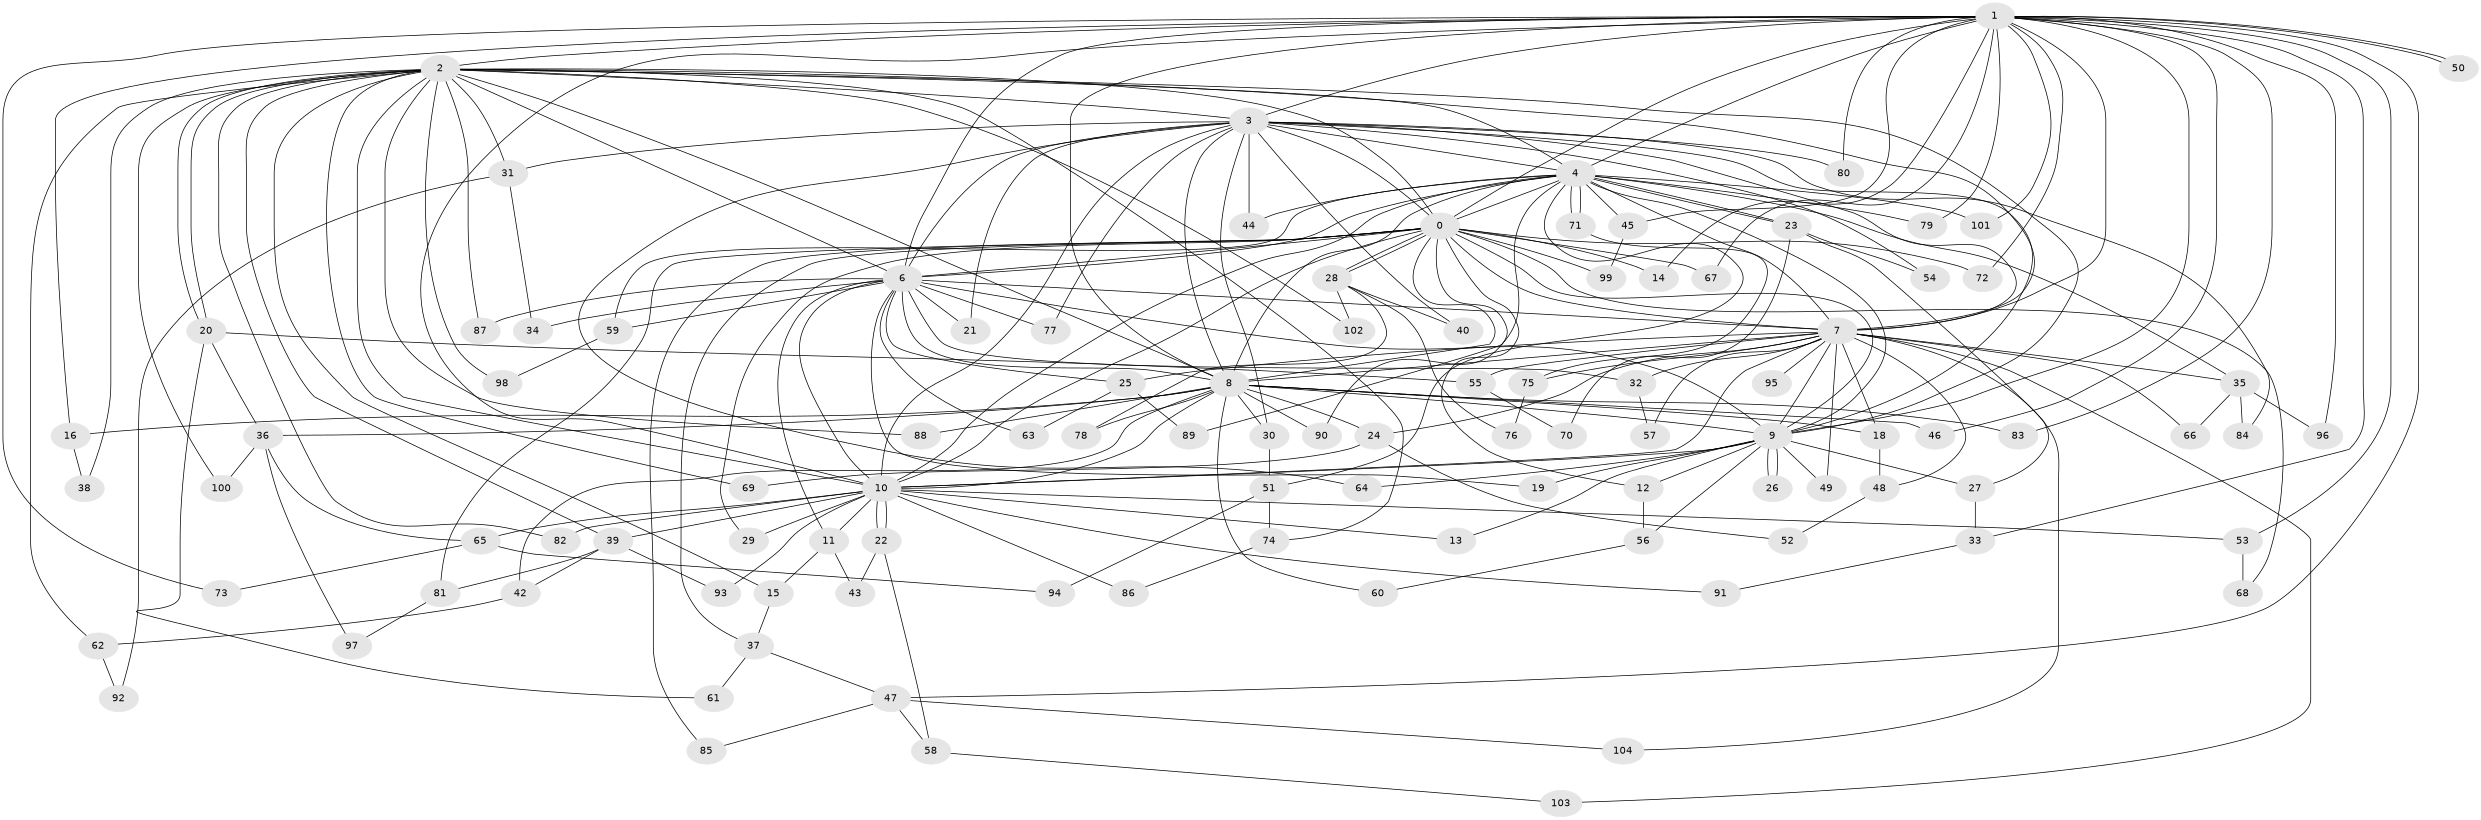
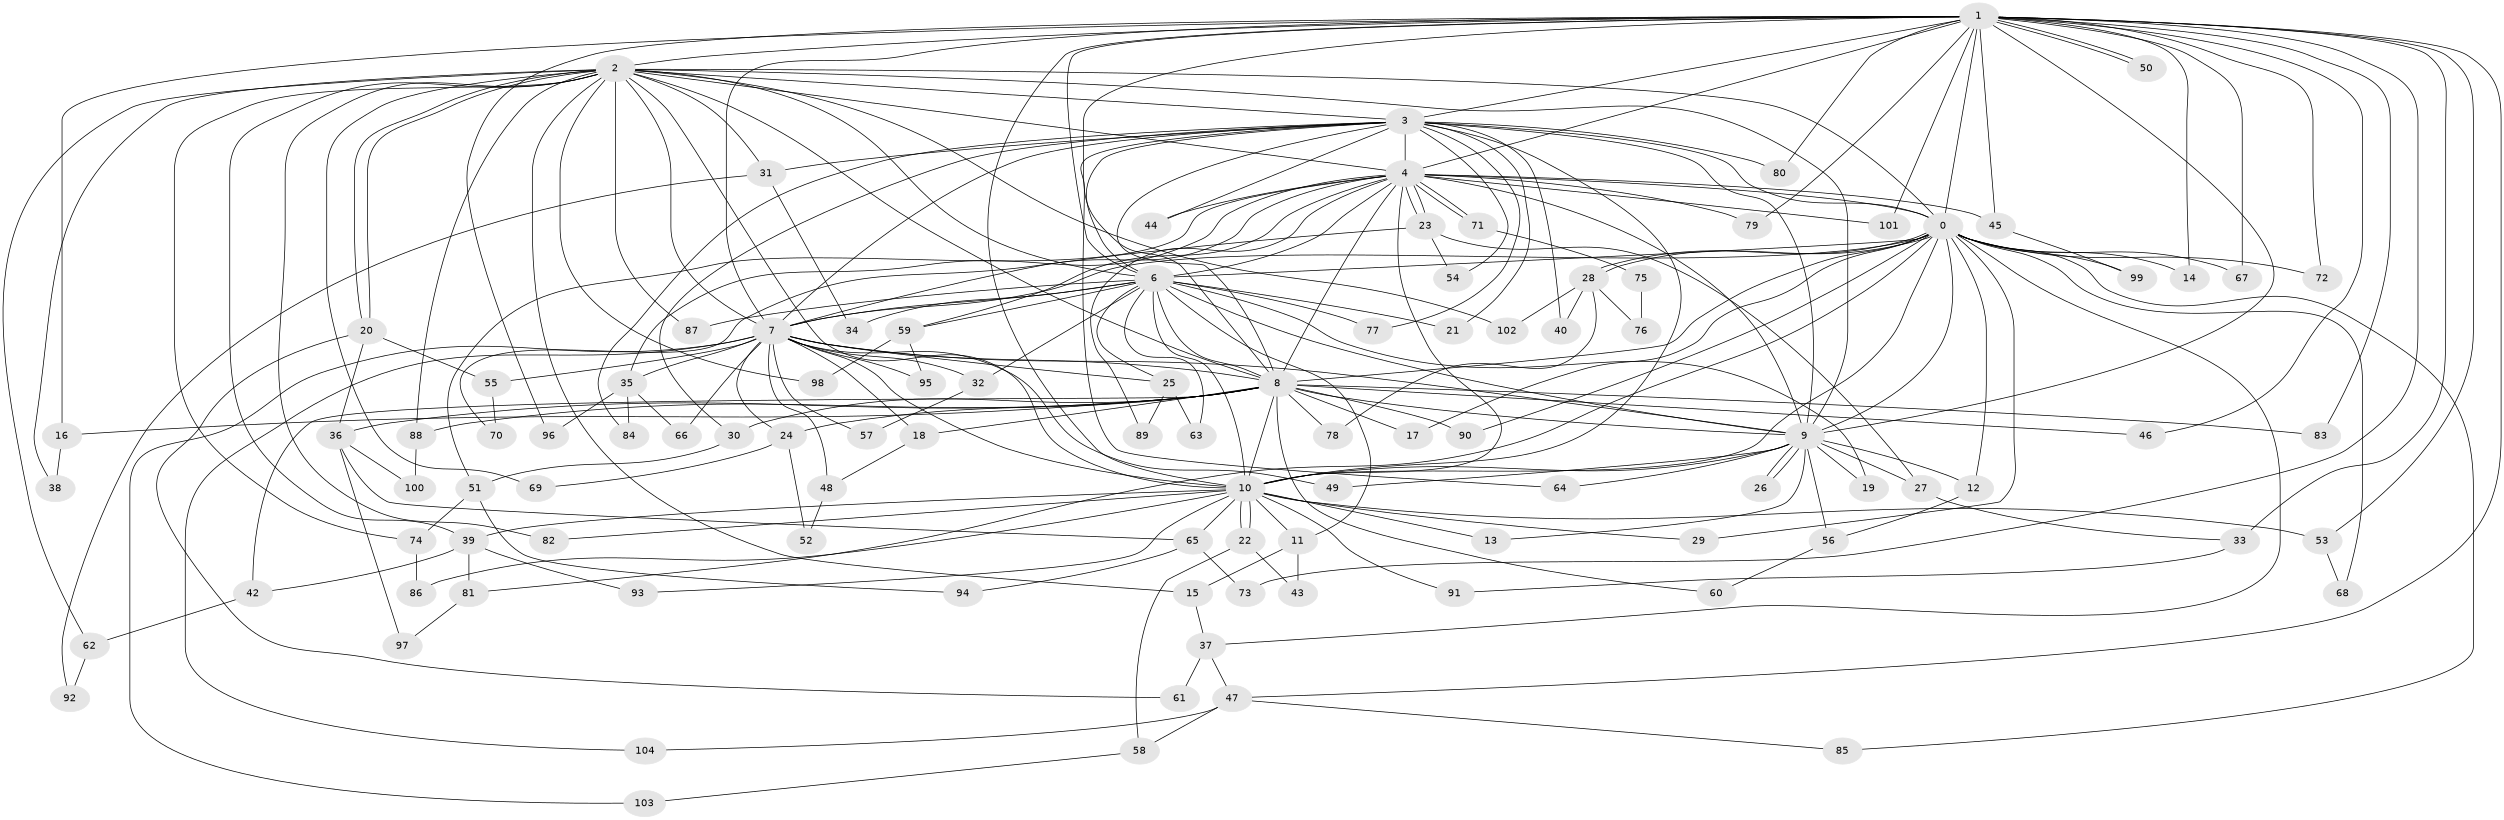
(139, 171) -> (416, 459)
none -> (916, 357)
(1683, 357) -> none
none -> (1413, 436)
